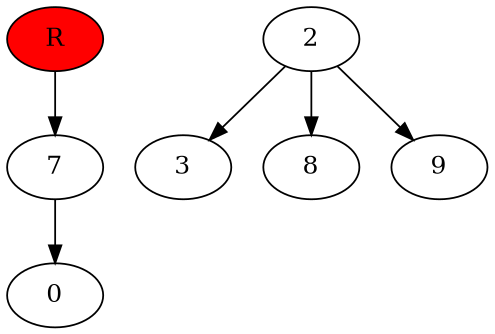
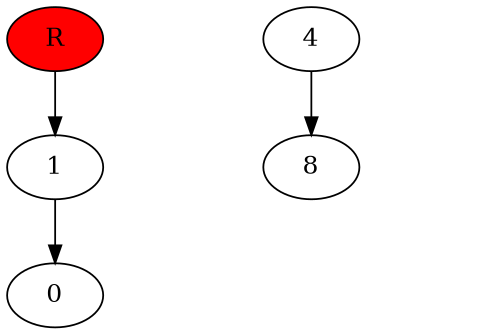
(311, 39) -> (311, 39)
(55, 167) -> (55, 167)
(183, 167) -> none
(439, 167) -> none
